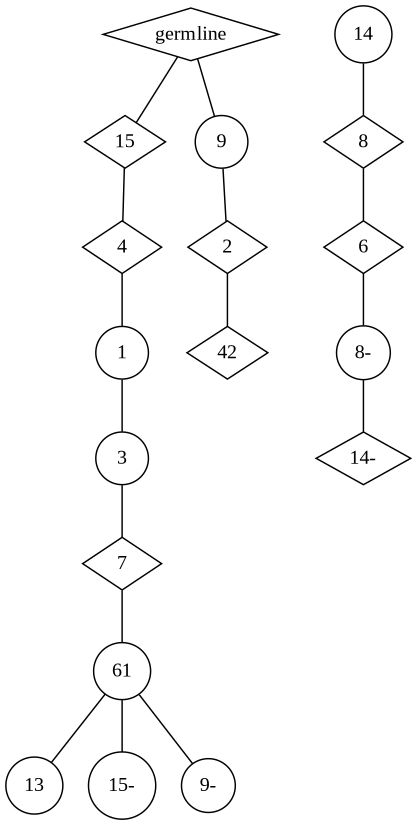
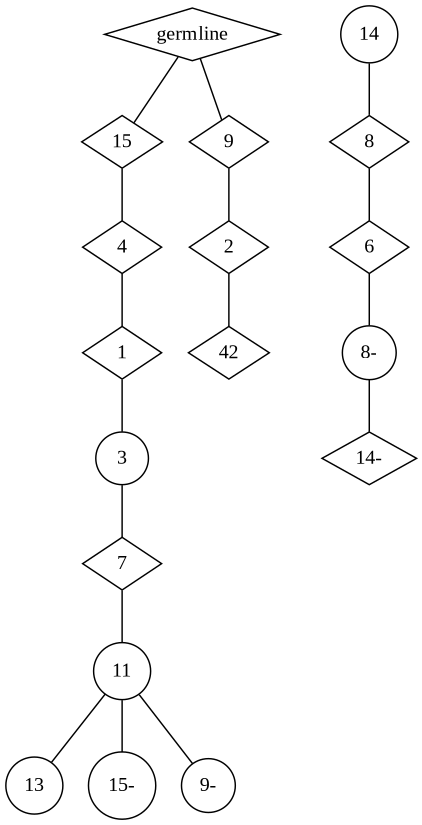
(222, 142) -> (229, 142)
(122, 353) -> (122, 353)
(122, 671) -> (122, 671)
